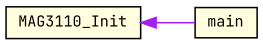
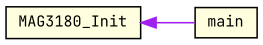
(73, 23) -> (73, 23)
